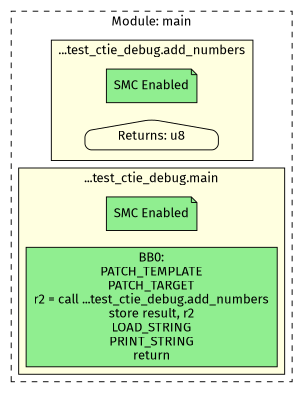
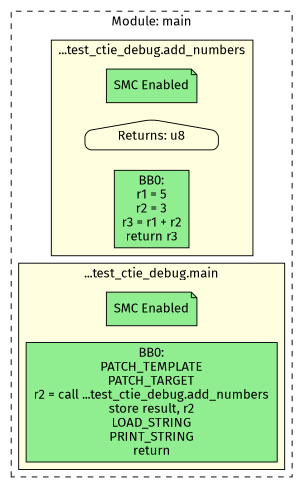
none -> (152, 209)
